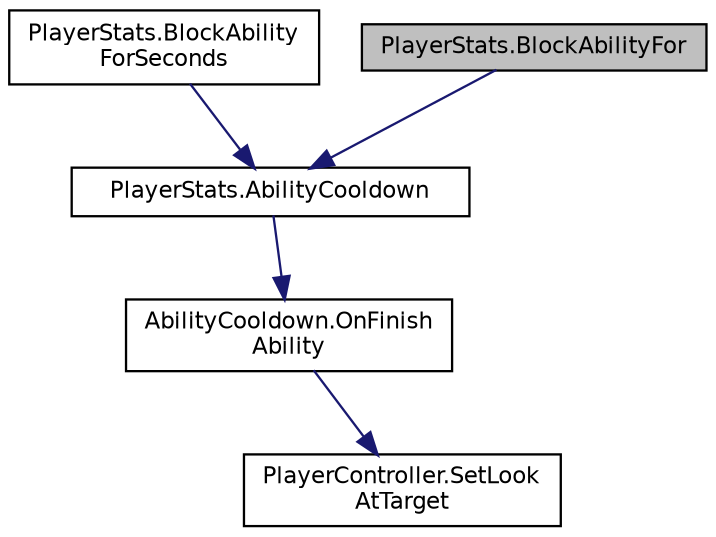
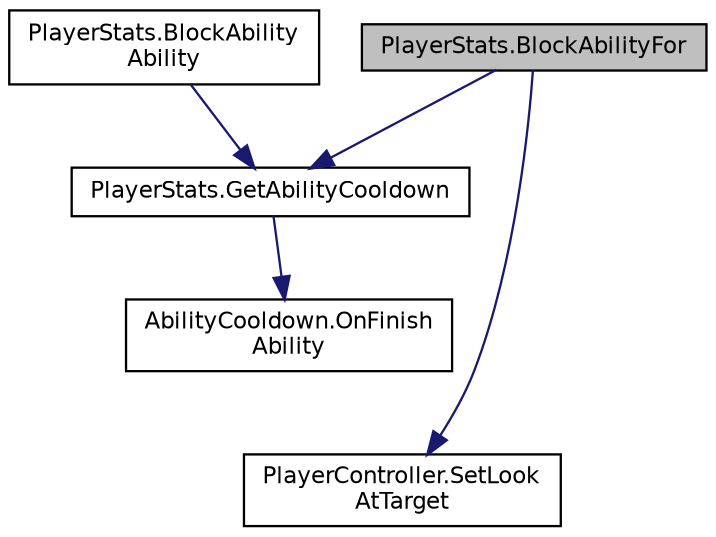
(164, 47) -> (164, 47)
(271, 192) -> (271, 192)
(339, 403) -> (506, 258)
